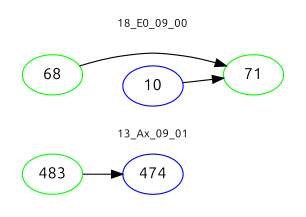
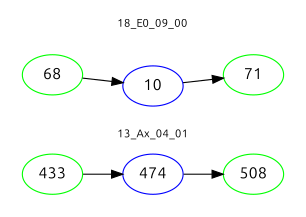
(147, 53) -> (97, 80)
(153, 135) -> (153, 135)
(52, 174) -> (52, 174)
none -> (253, 174)
